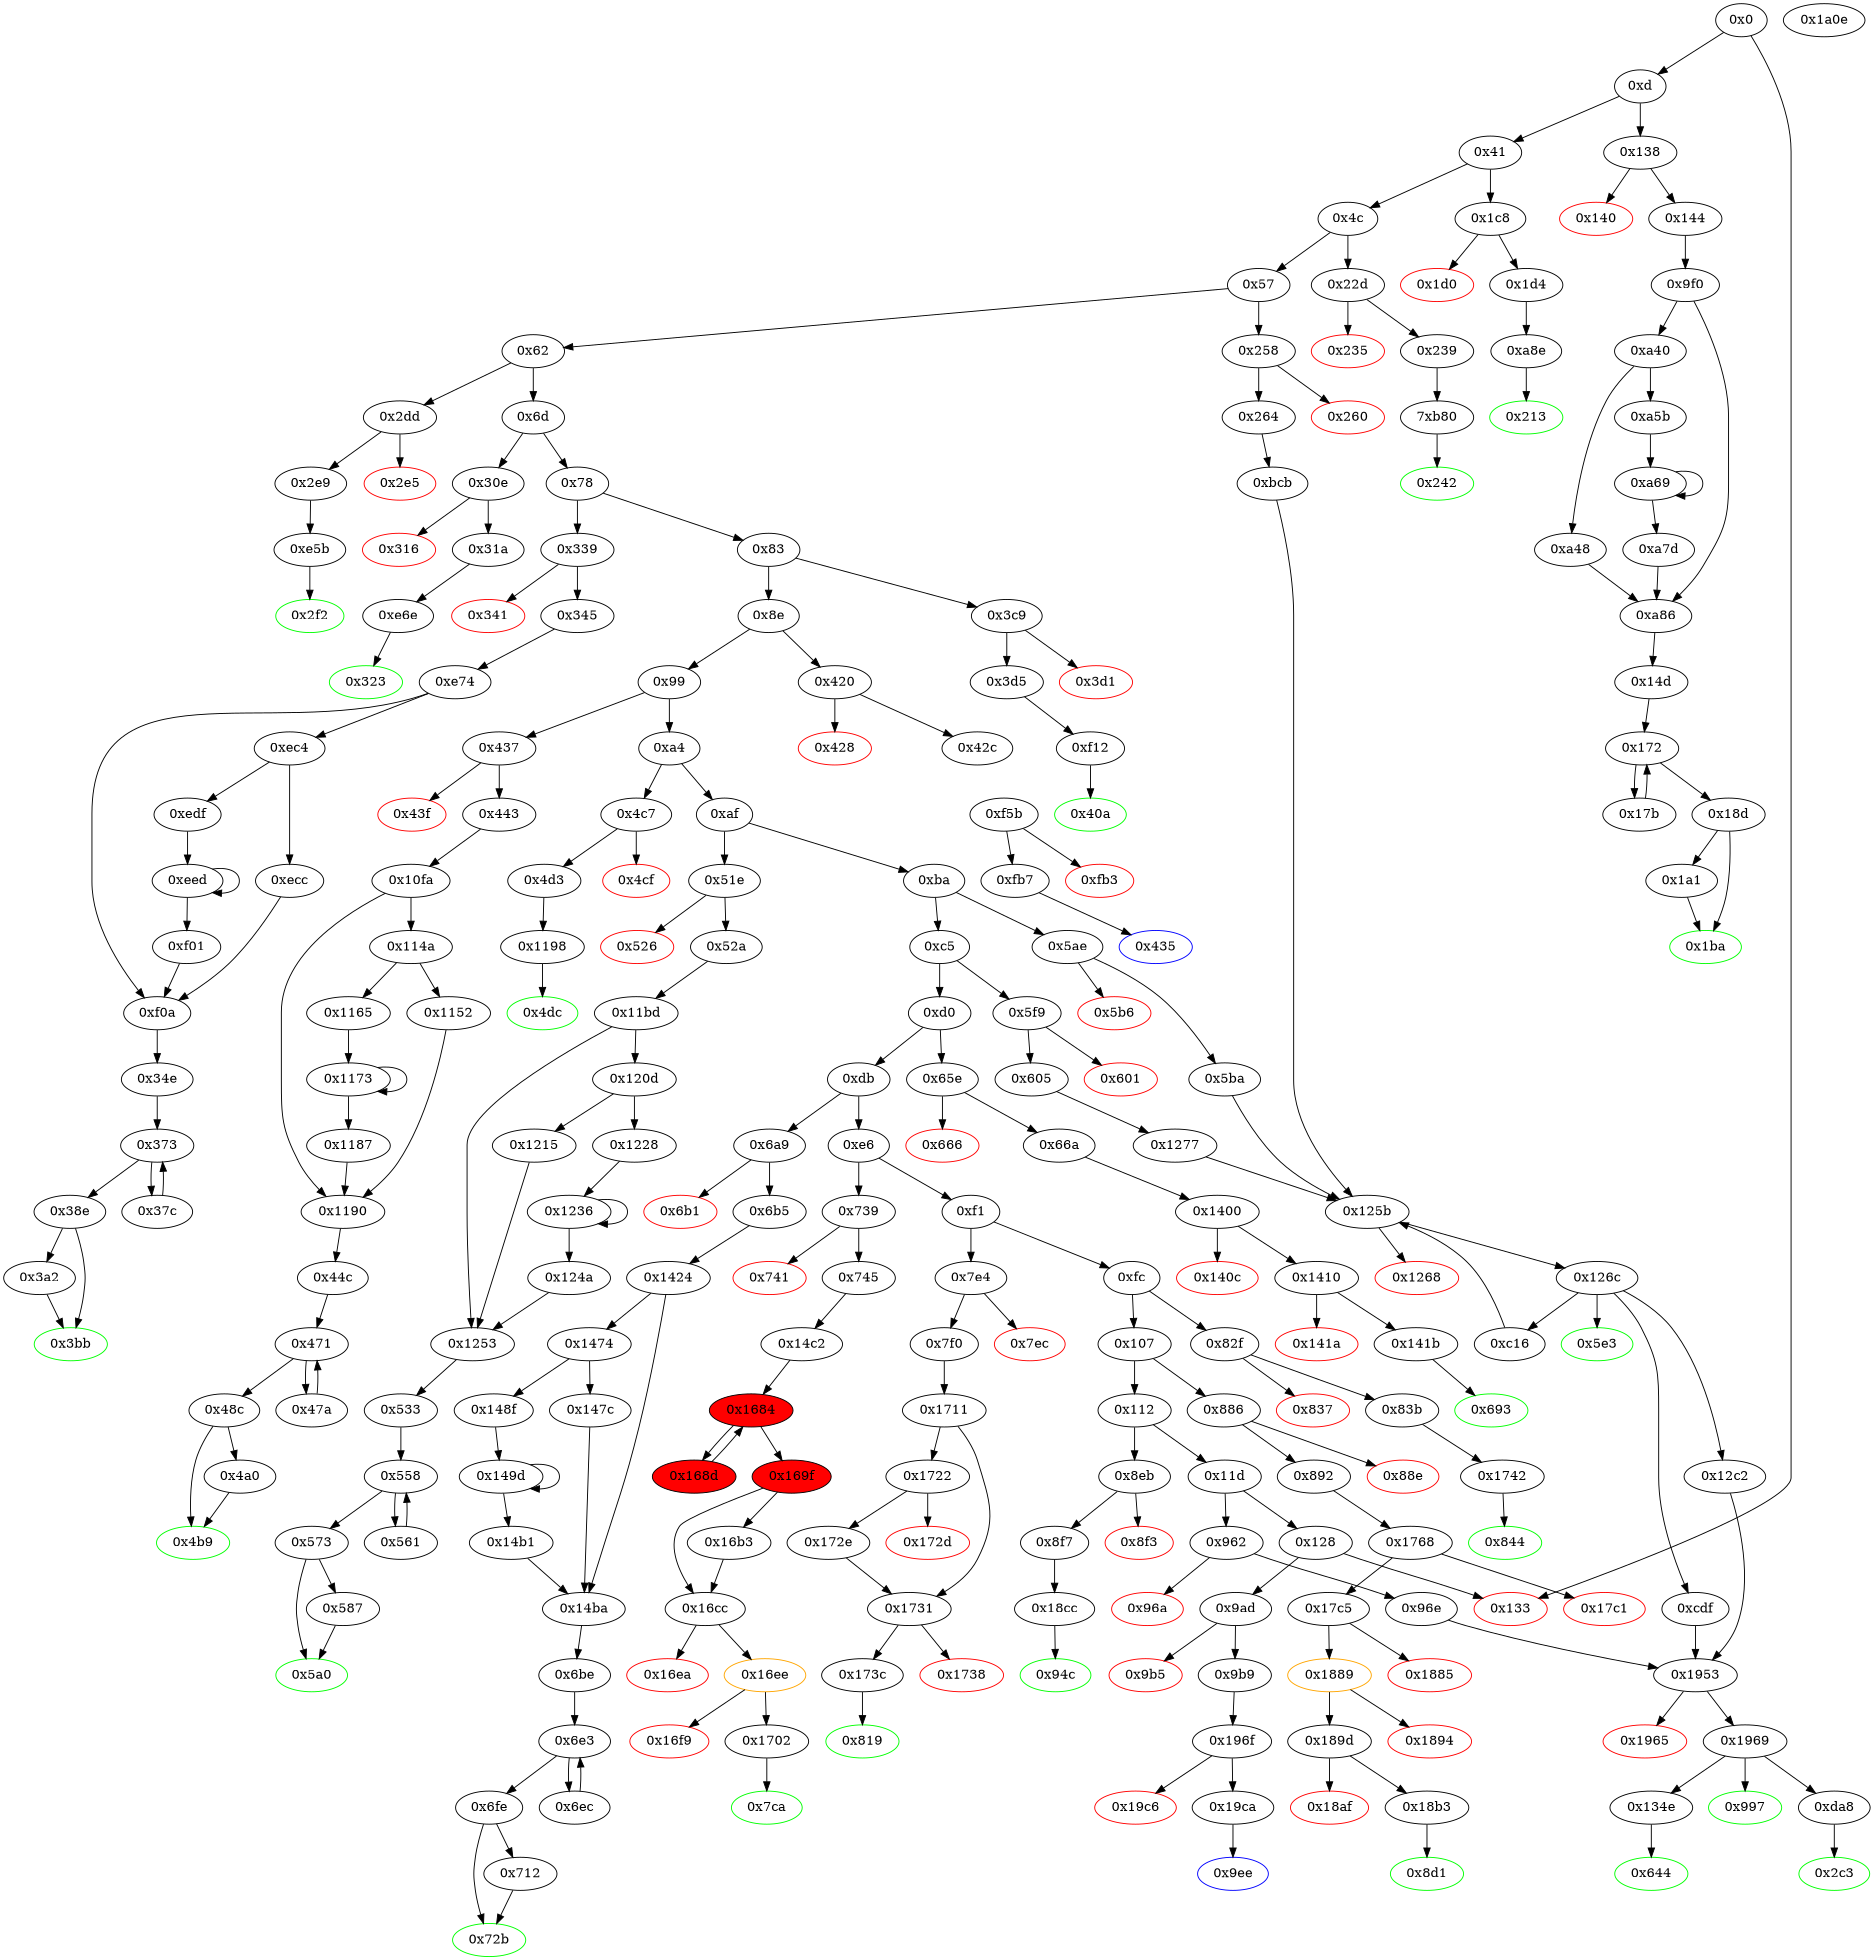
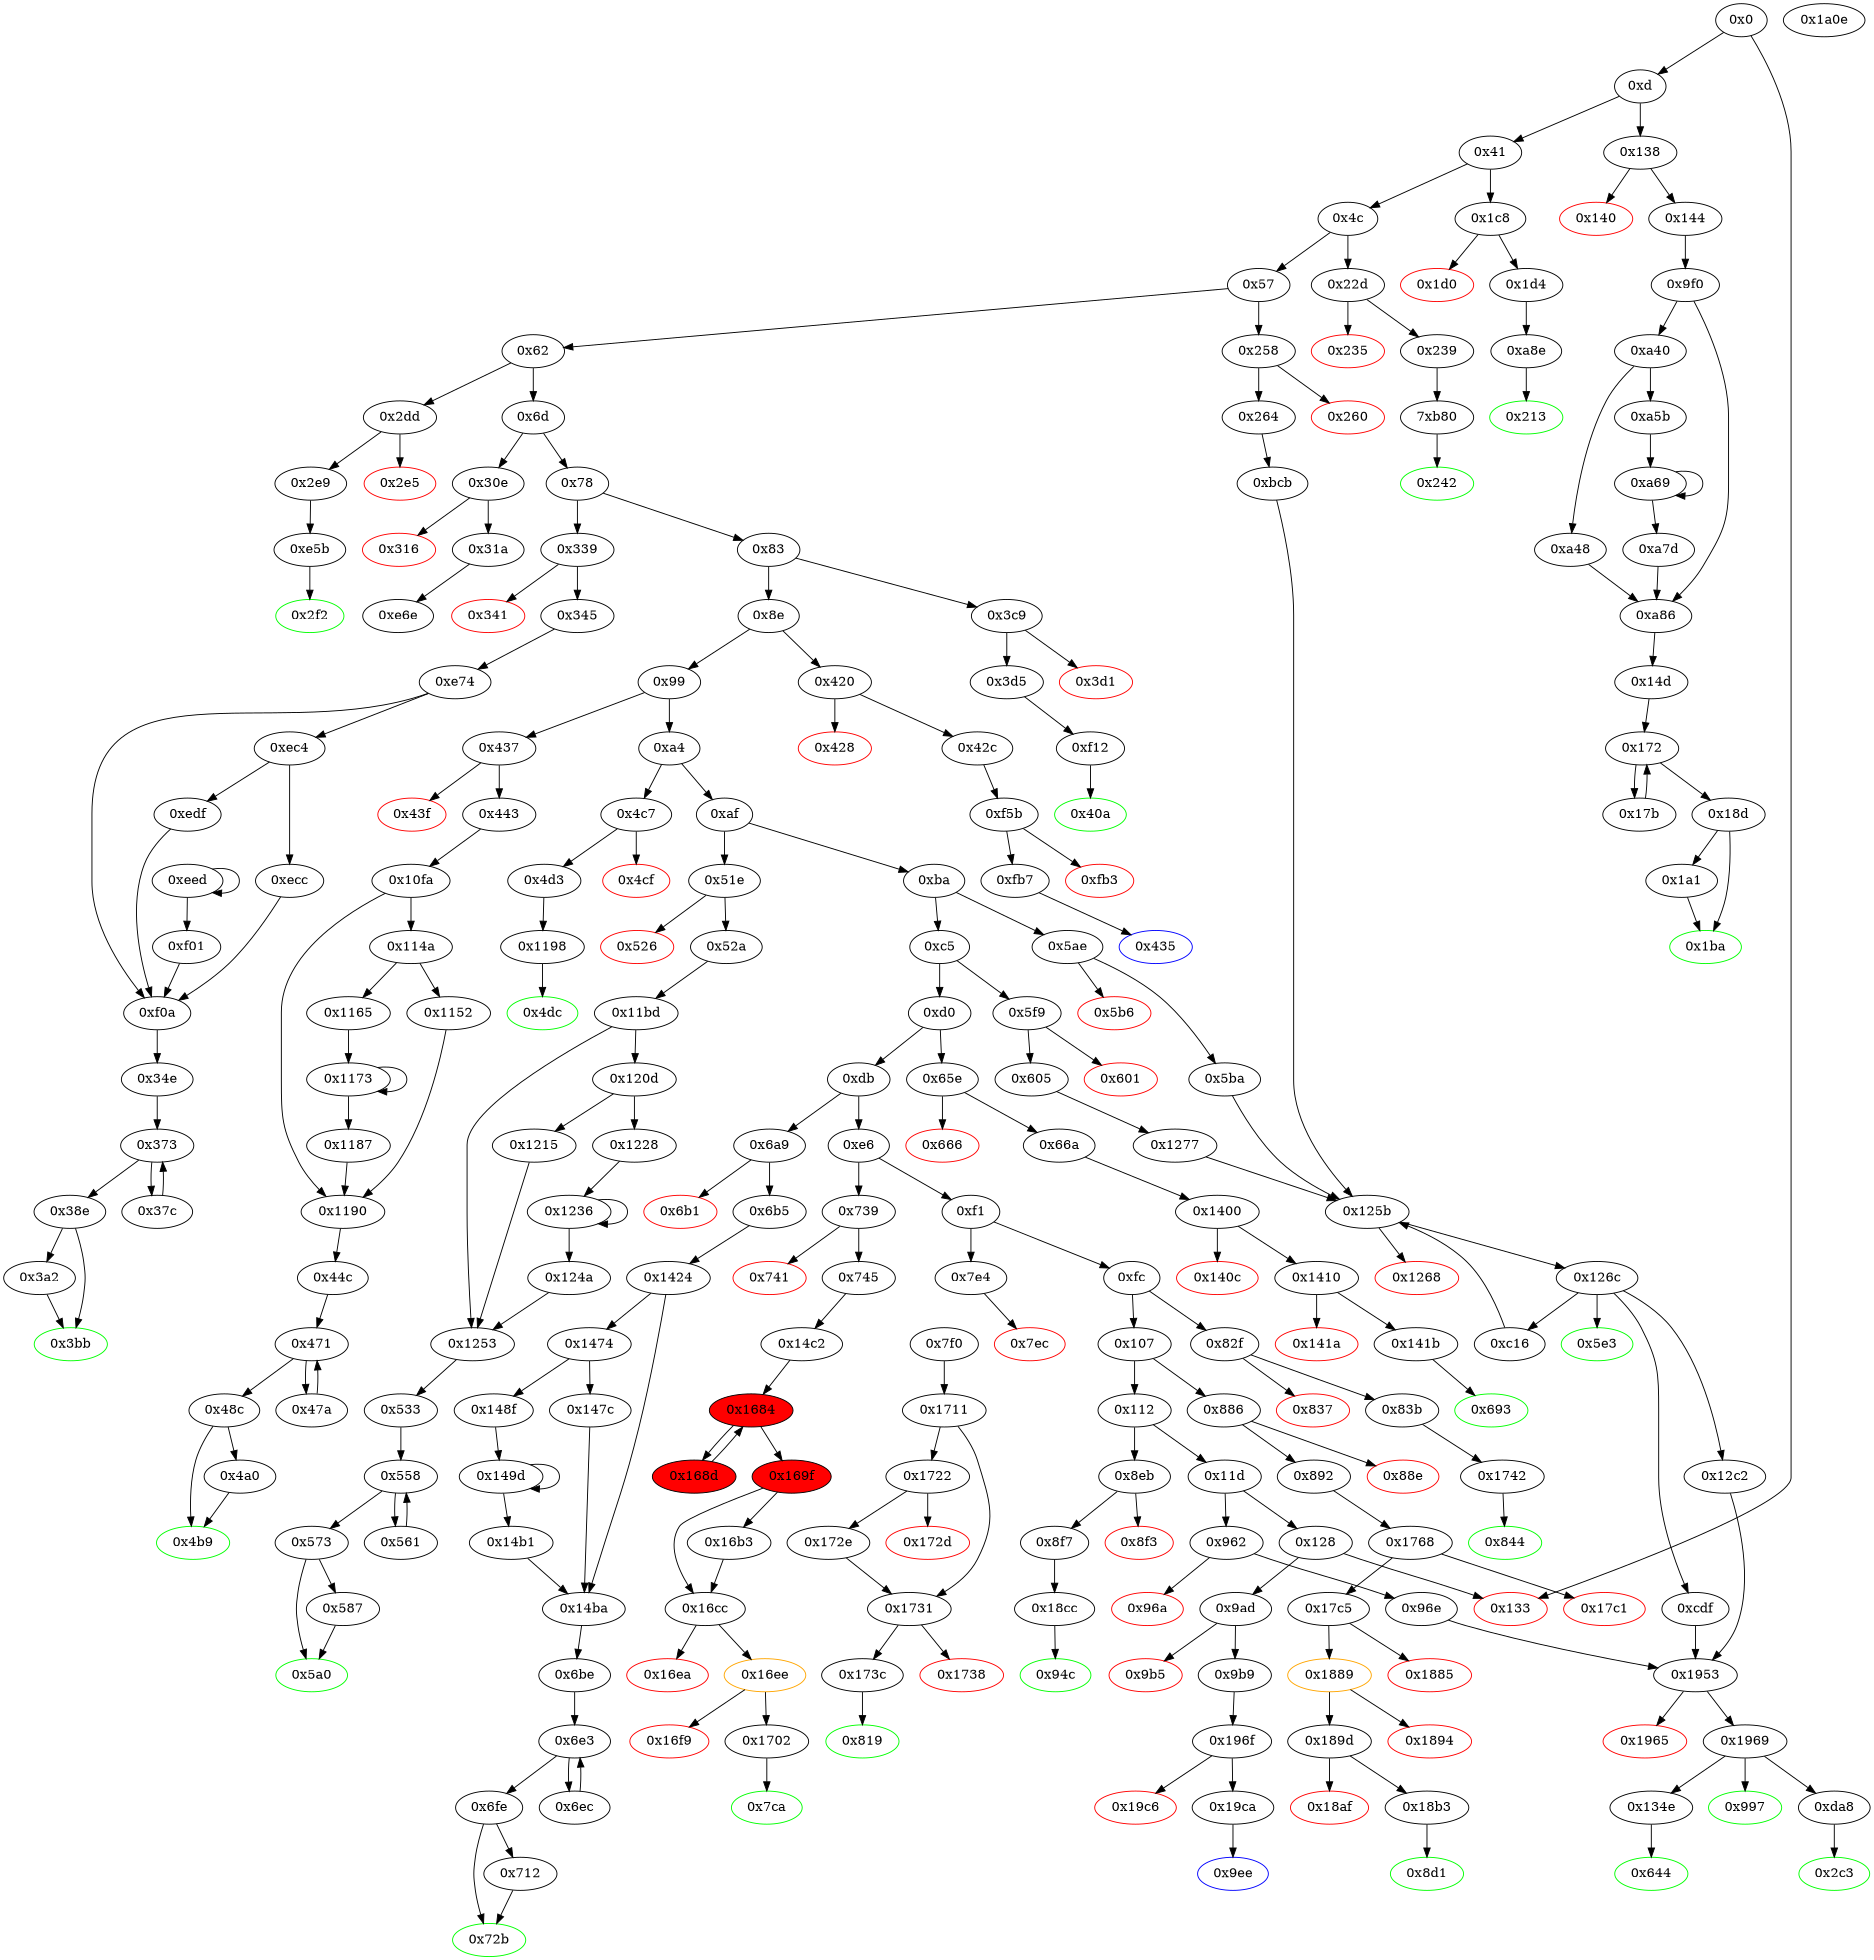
(366, 682) -> none
none -> (989, 777)
(188, 843) -> (137, 904)
(959, 1307) -> none
